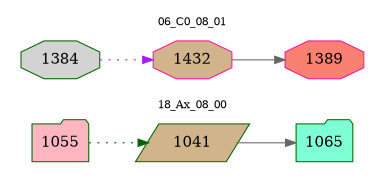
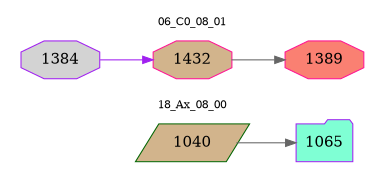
(60, 60) -> (60, 60)
(121, 60) -> (121, 60)
(60, 143) -> none
(193, 143) -> (193, 143)
(324, 143) -> (324, 143)
